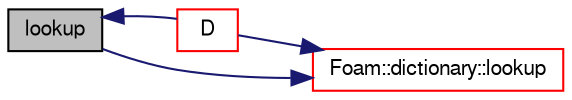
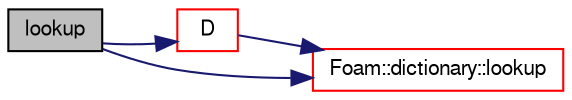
(150, 17) -> (129, 44)
